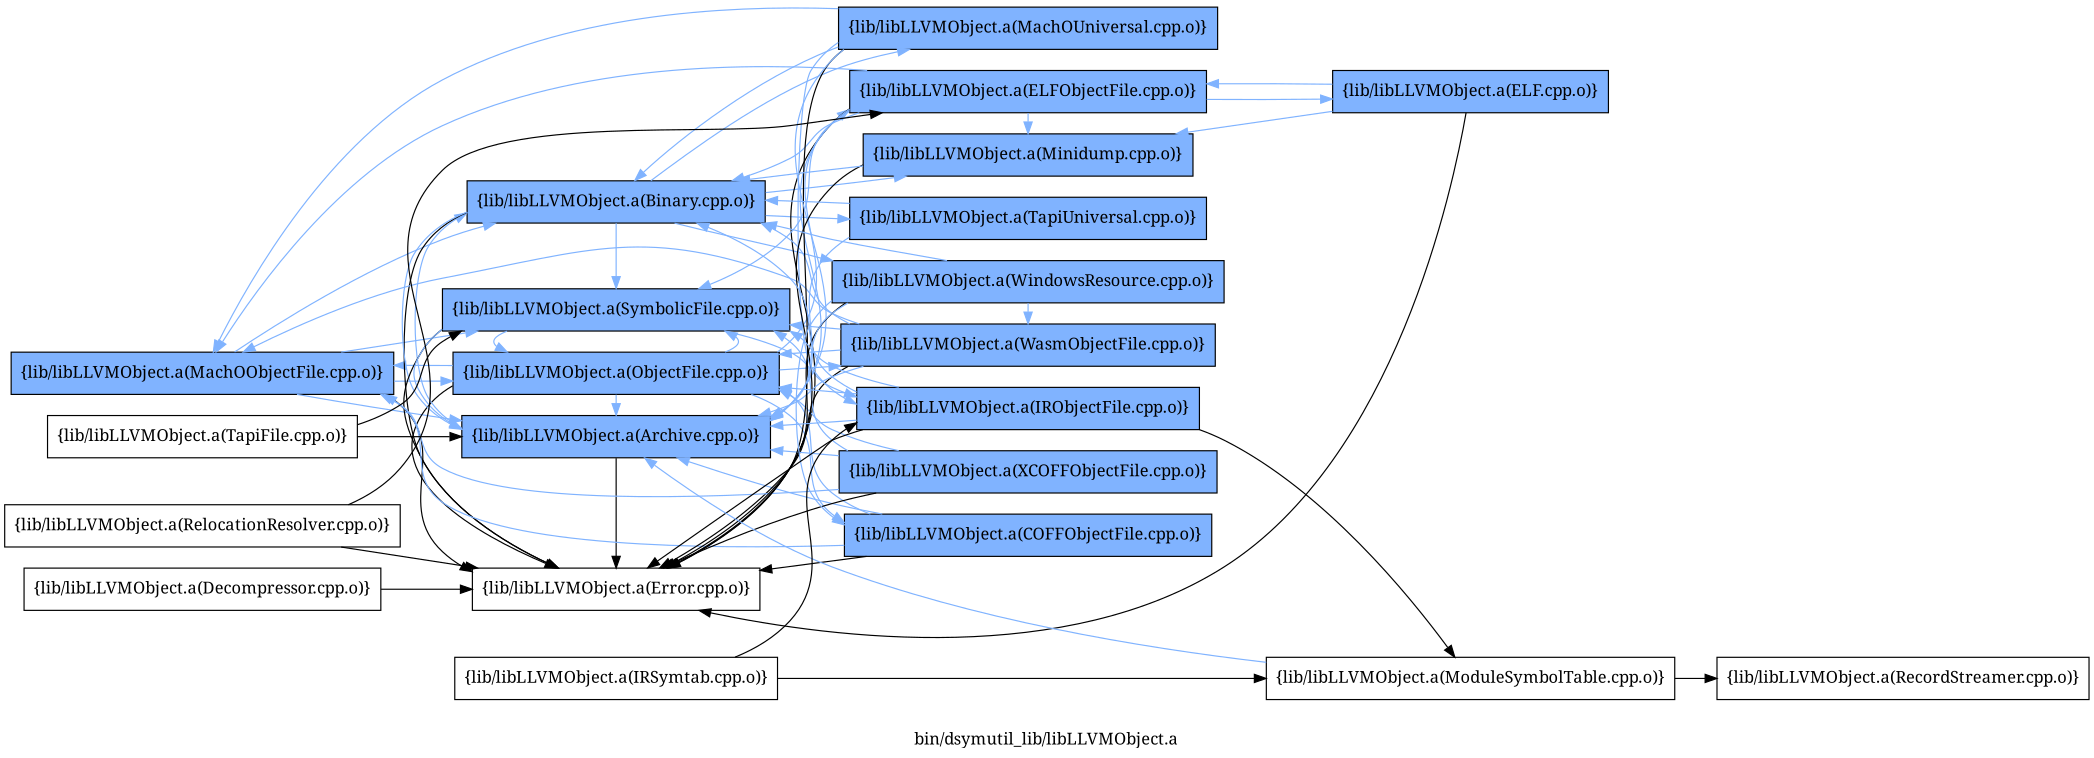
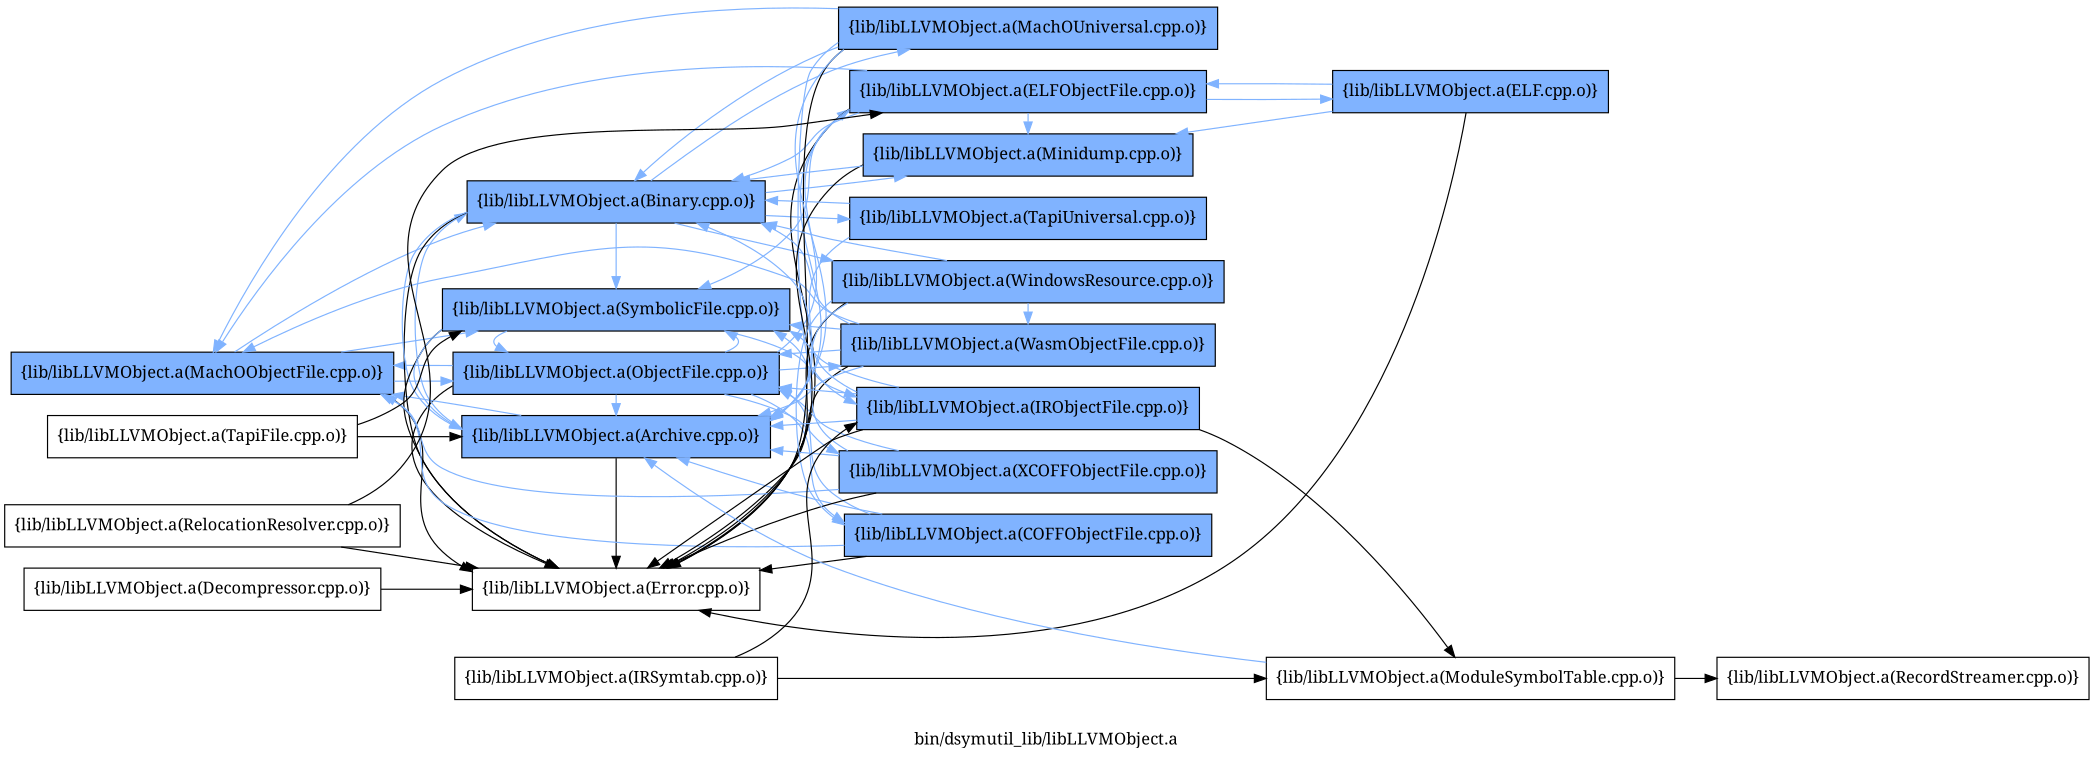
(373, 407) -> (463, 406)
none -> (782, 412)
